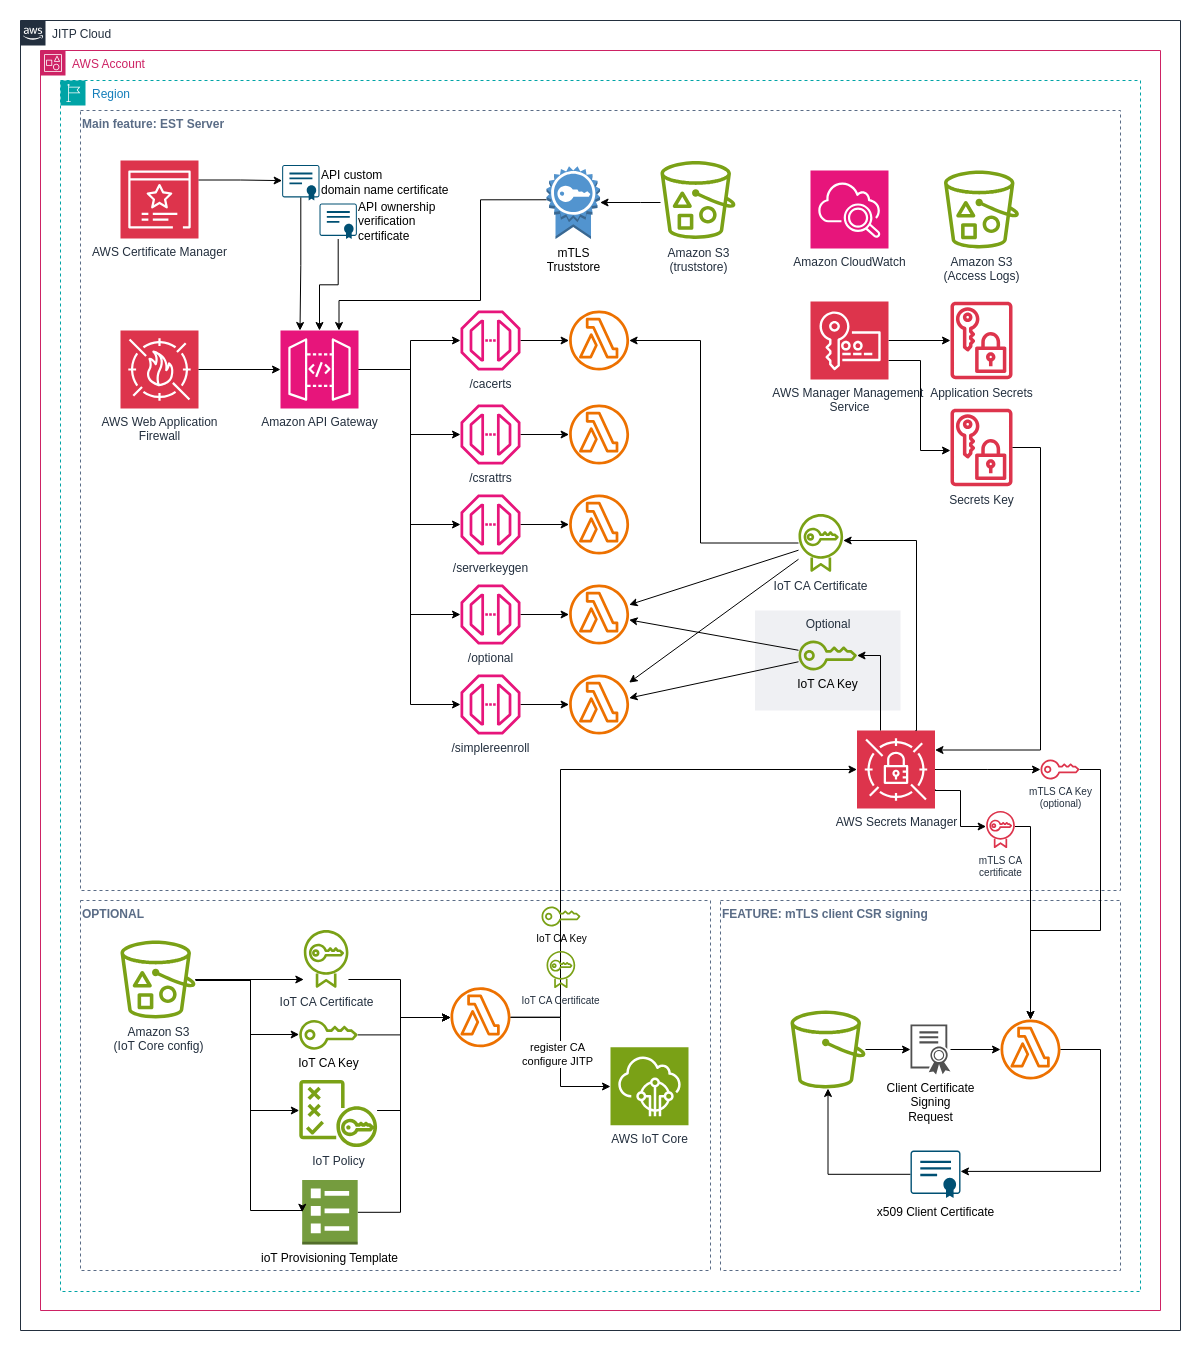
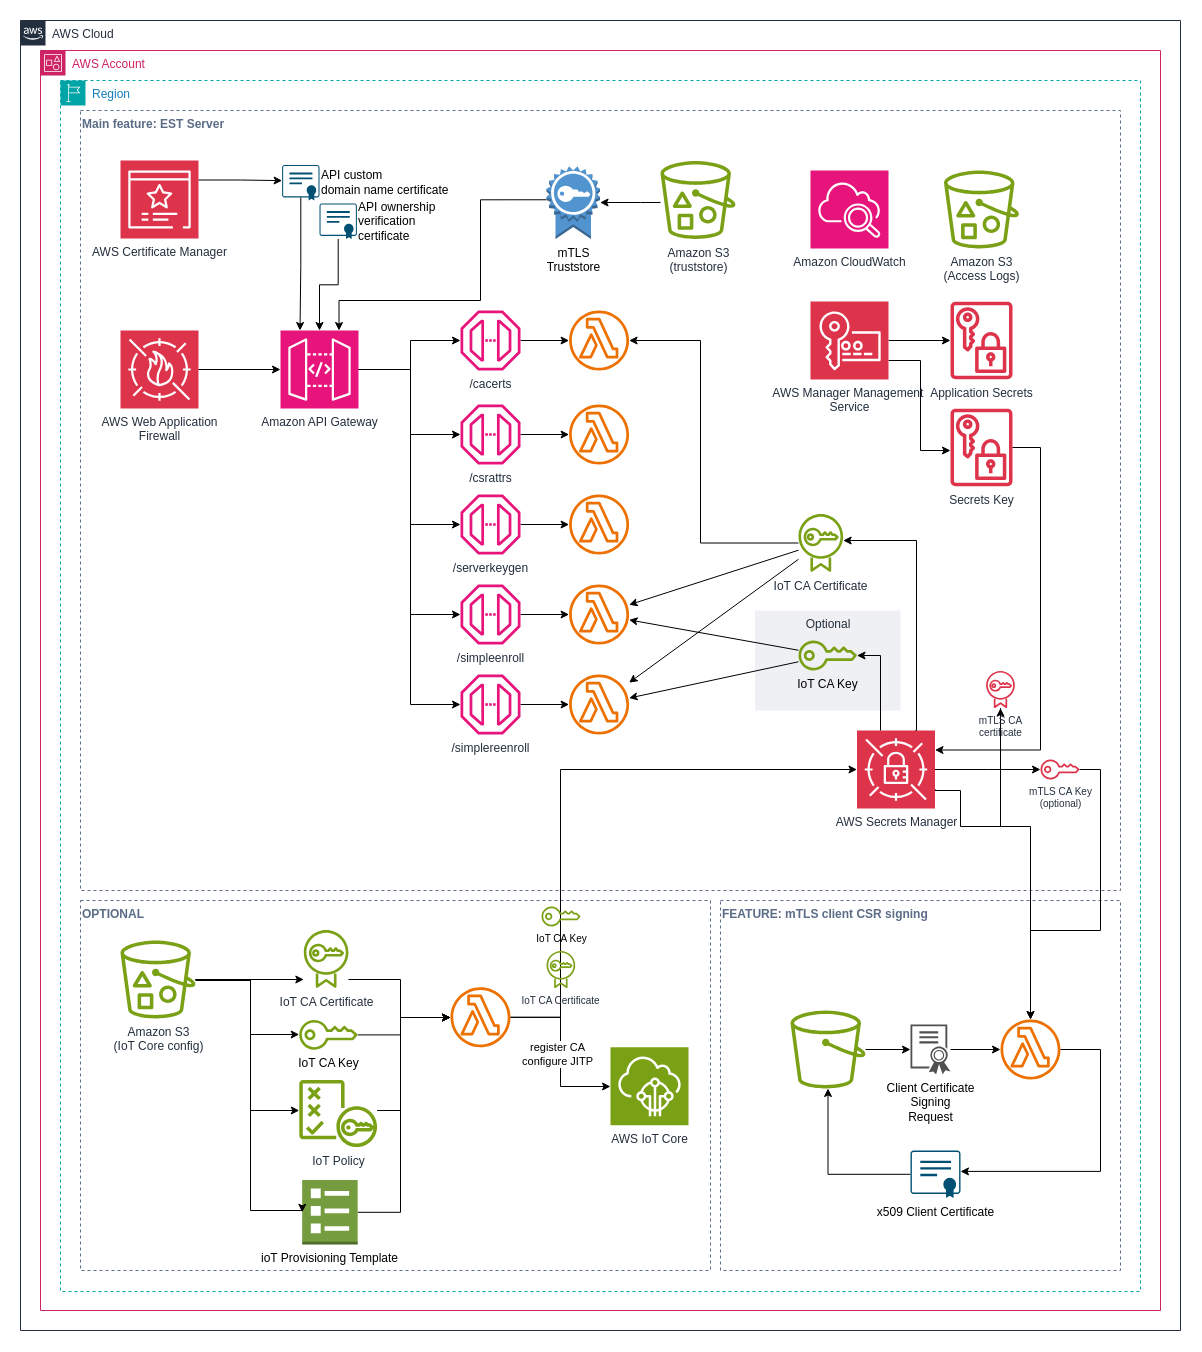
(83, 35) -> (80, 35)
(491, 659) -> (491, 659)
(1001, 830) -> (1001, 690)
